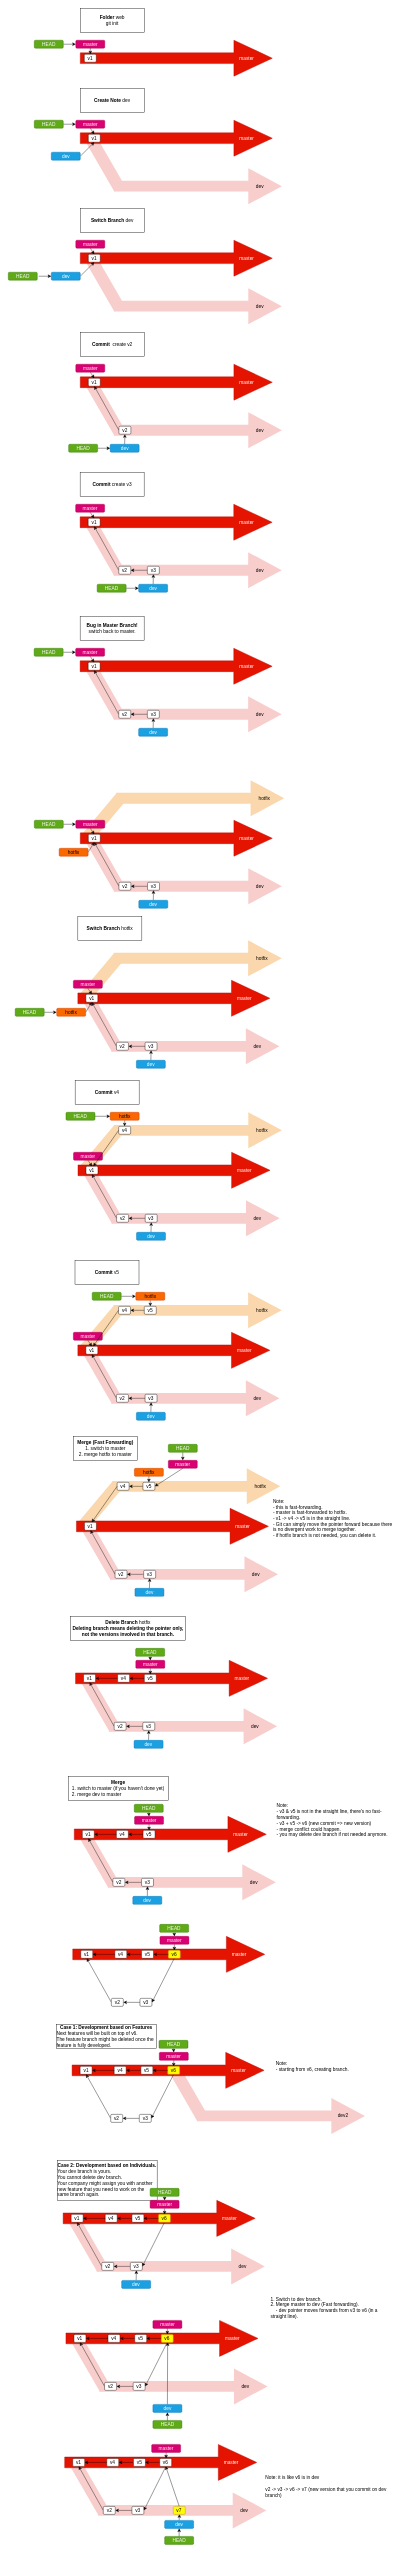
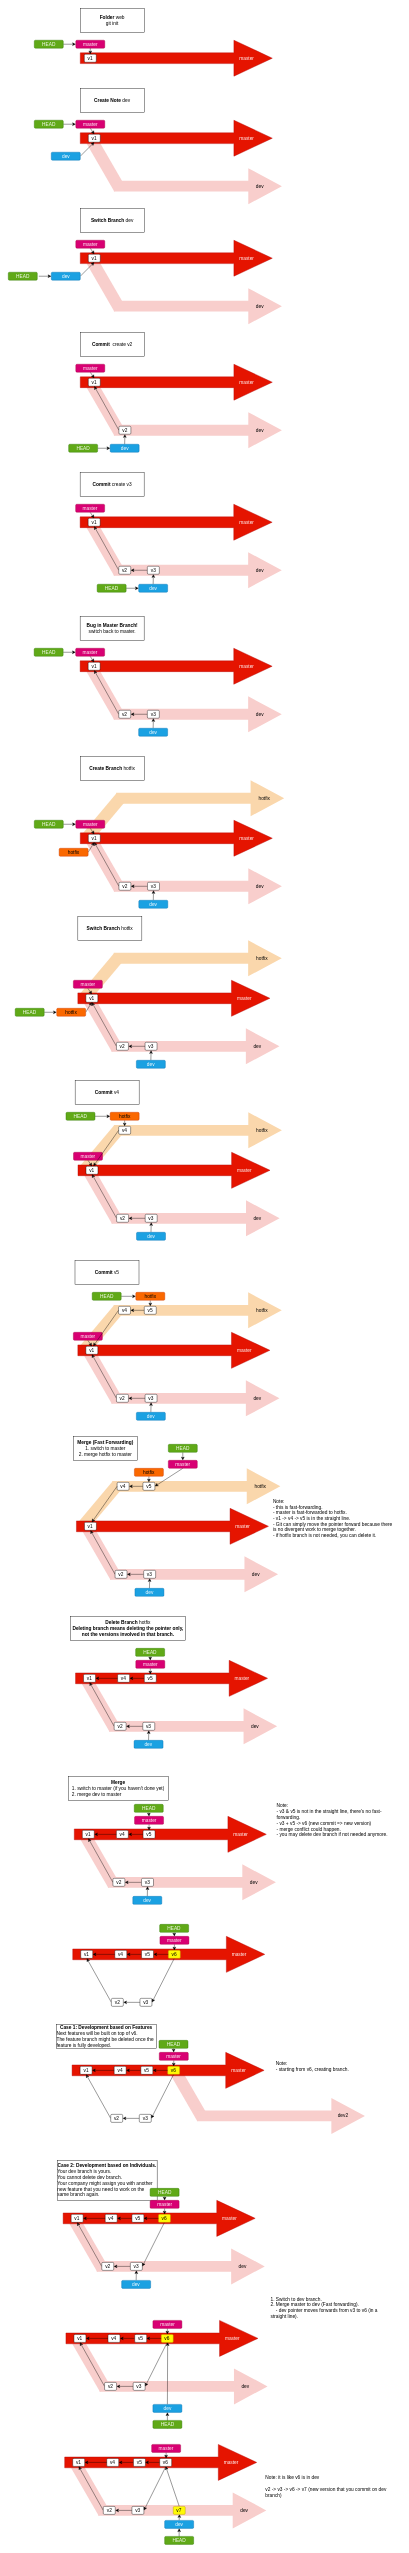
none -> (112, 768)
